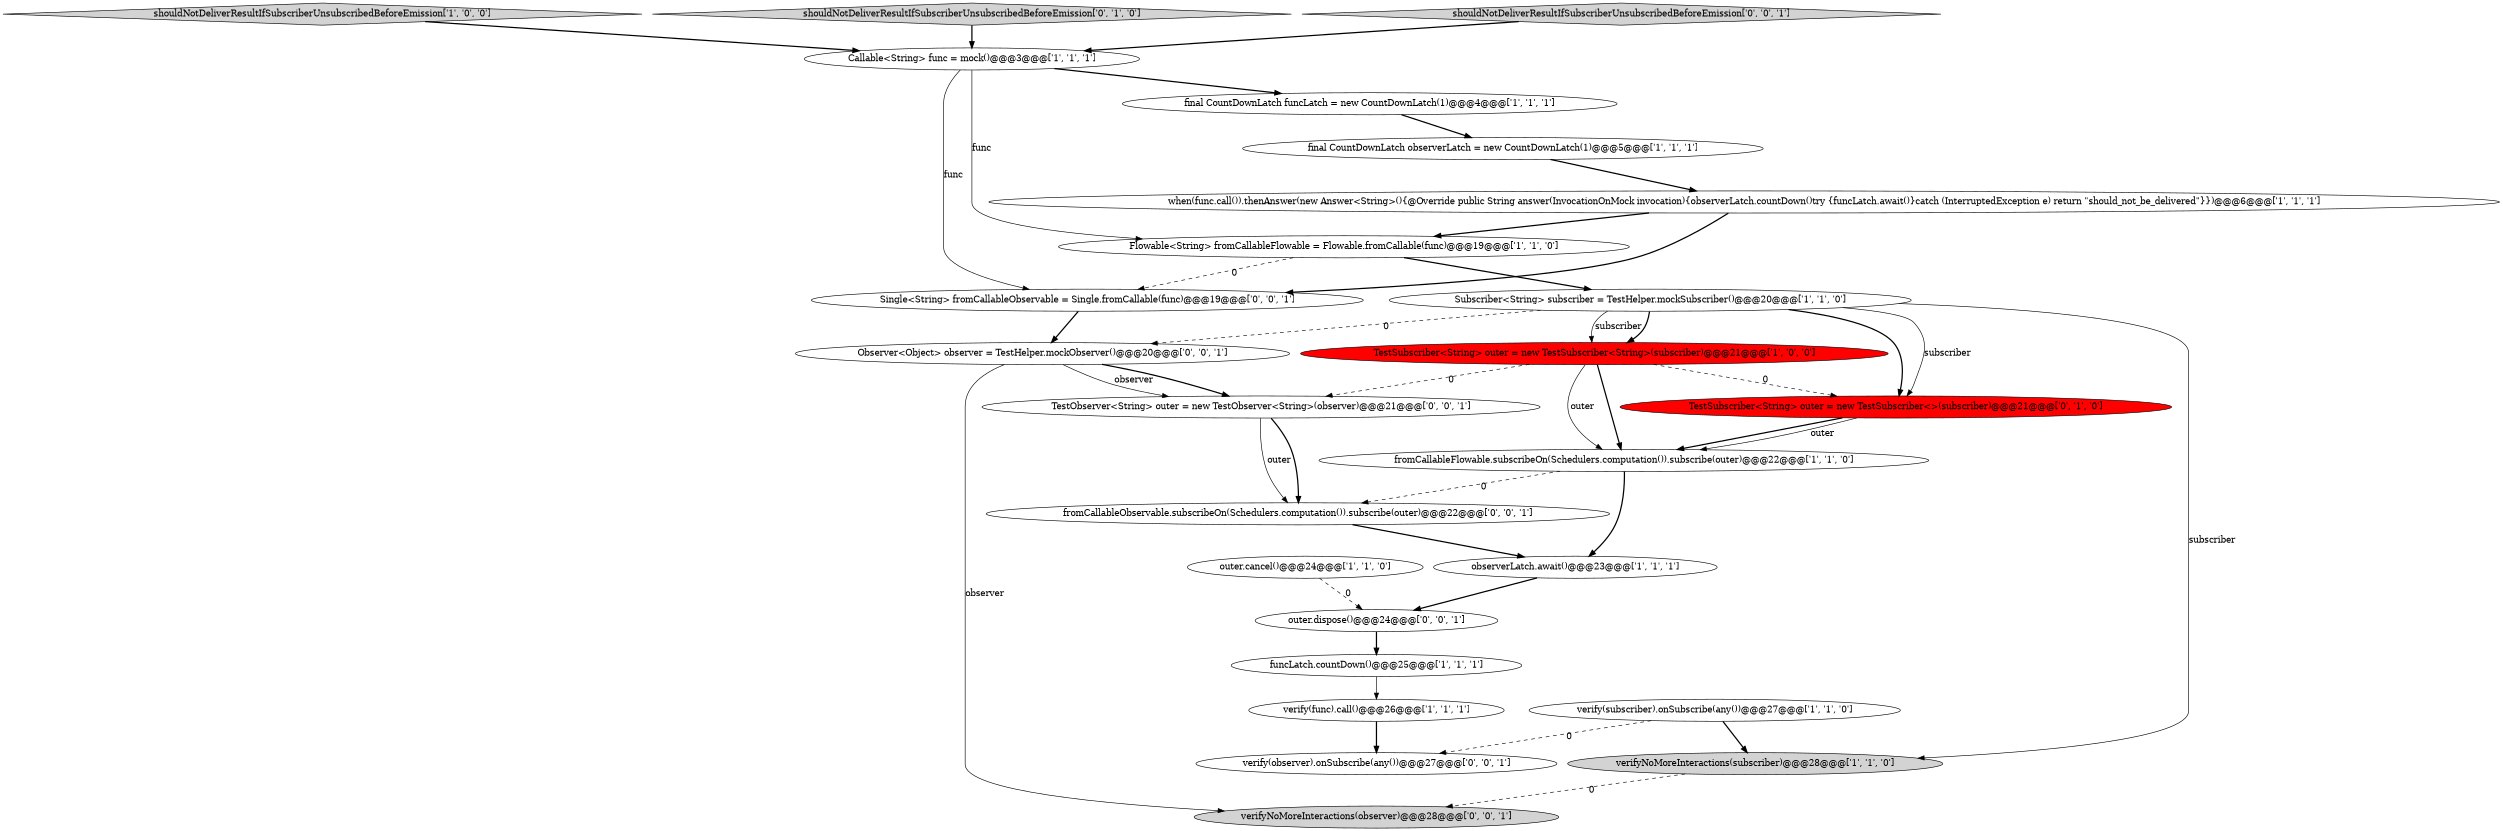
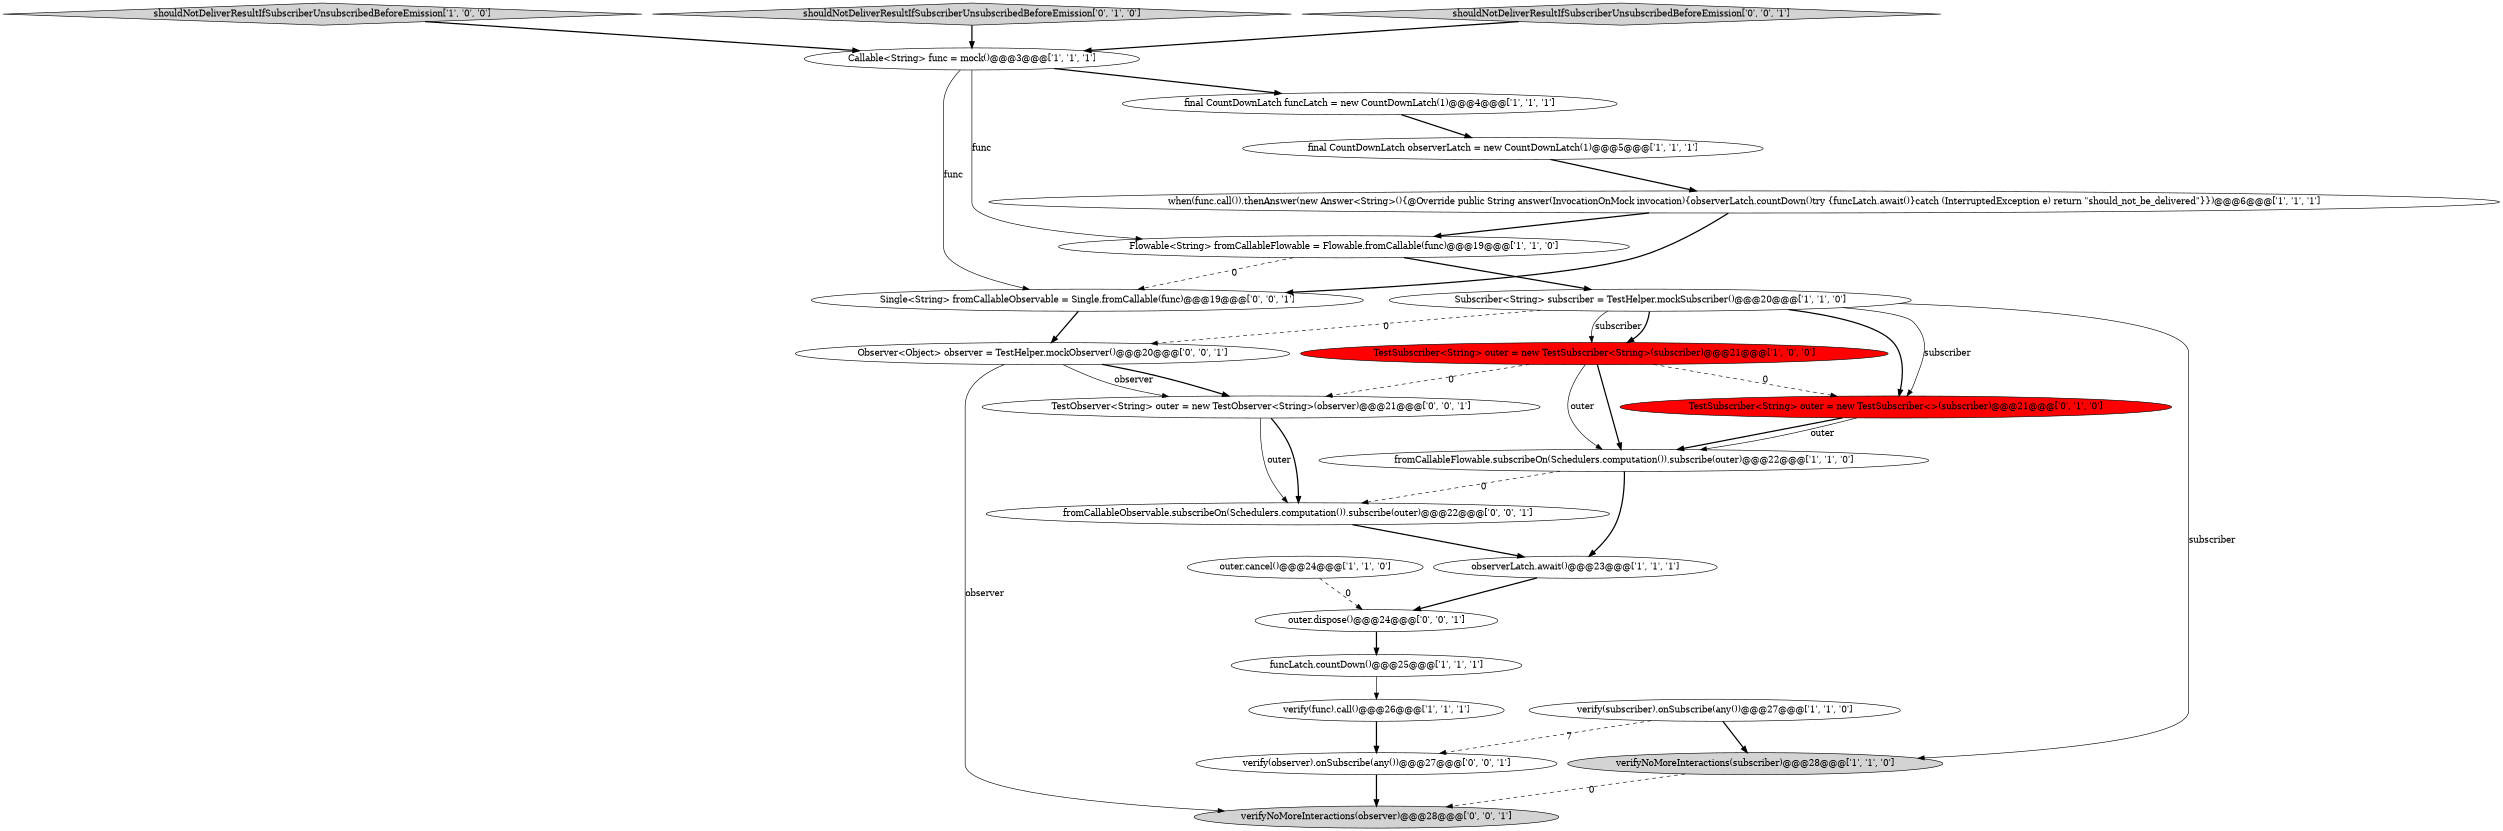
(1569, 737) -> (1569, 737)
none -> (1376, 787)
